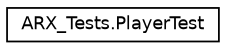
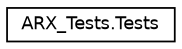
(113, 25) -> (91, 25)
